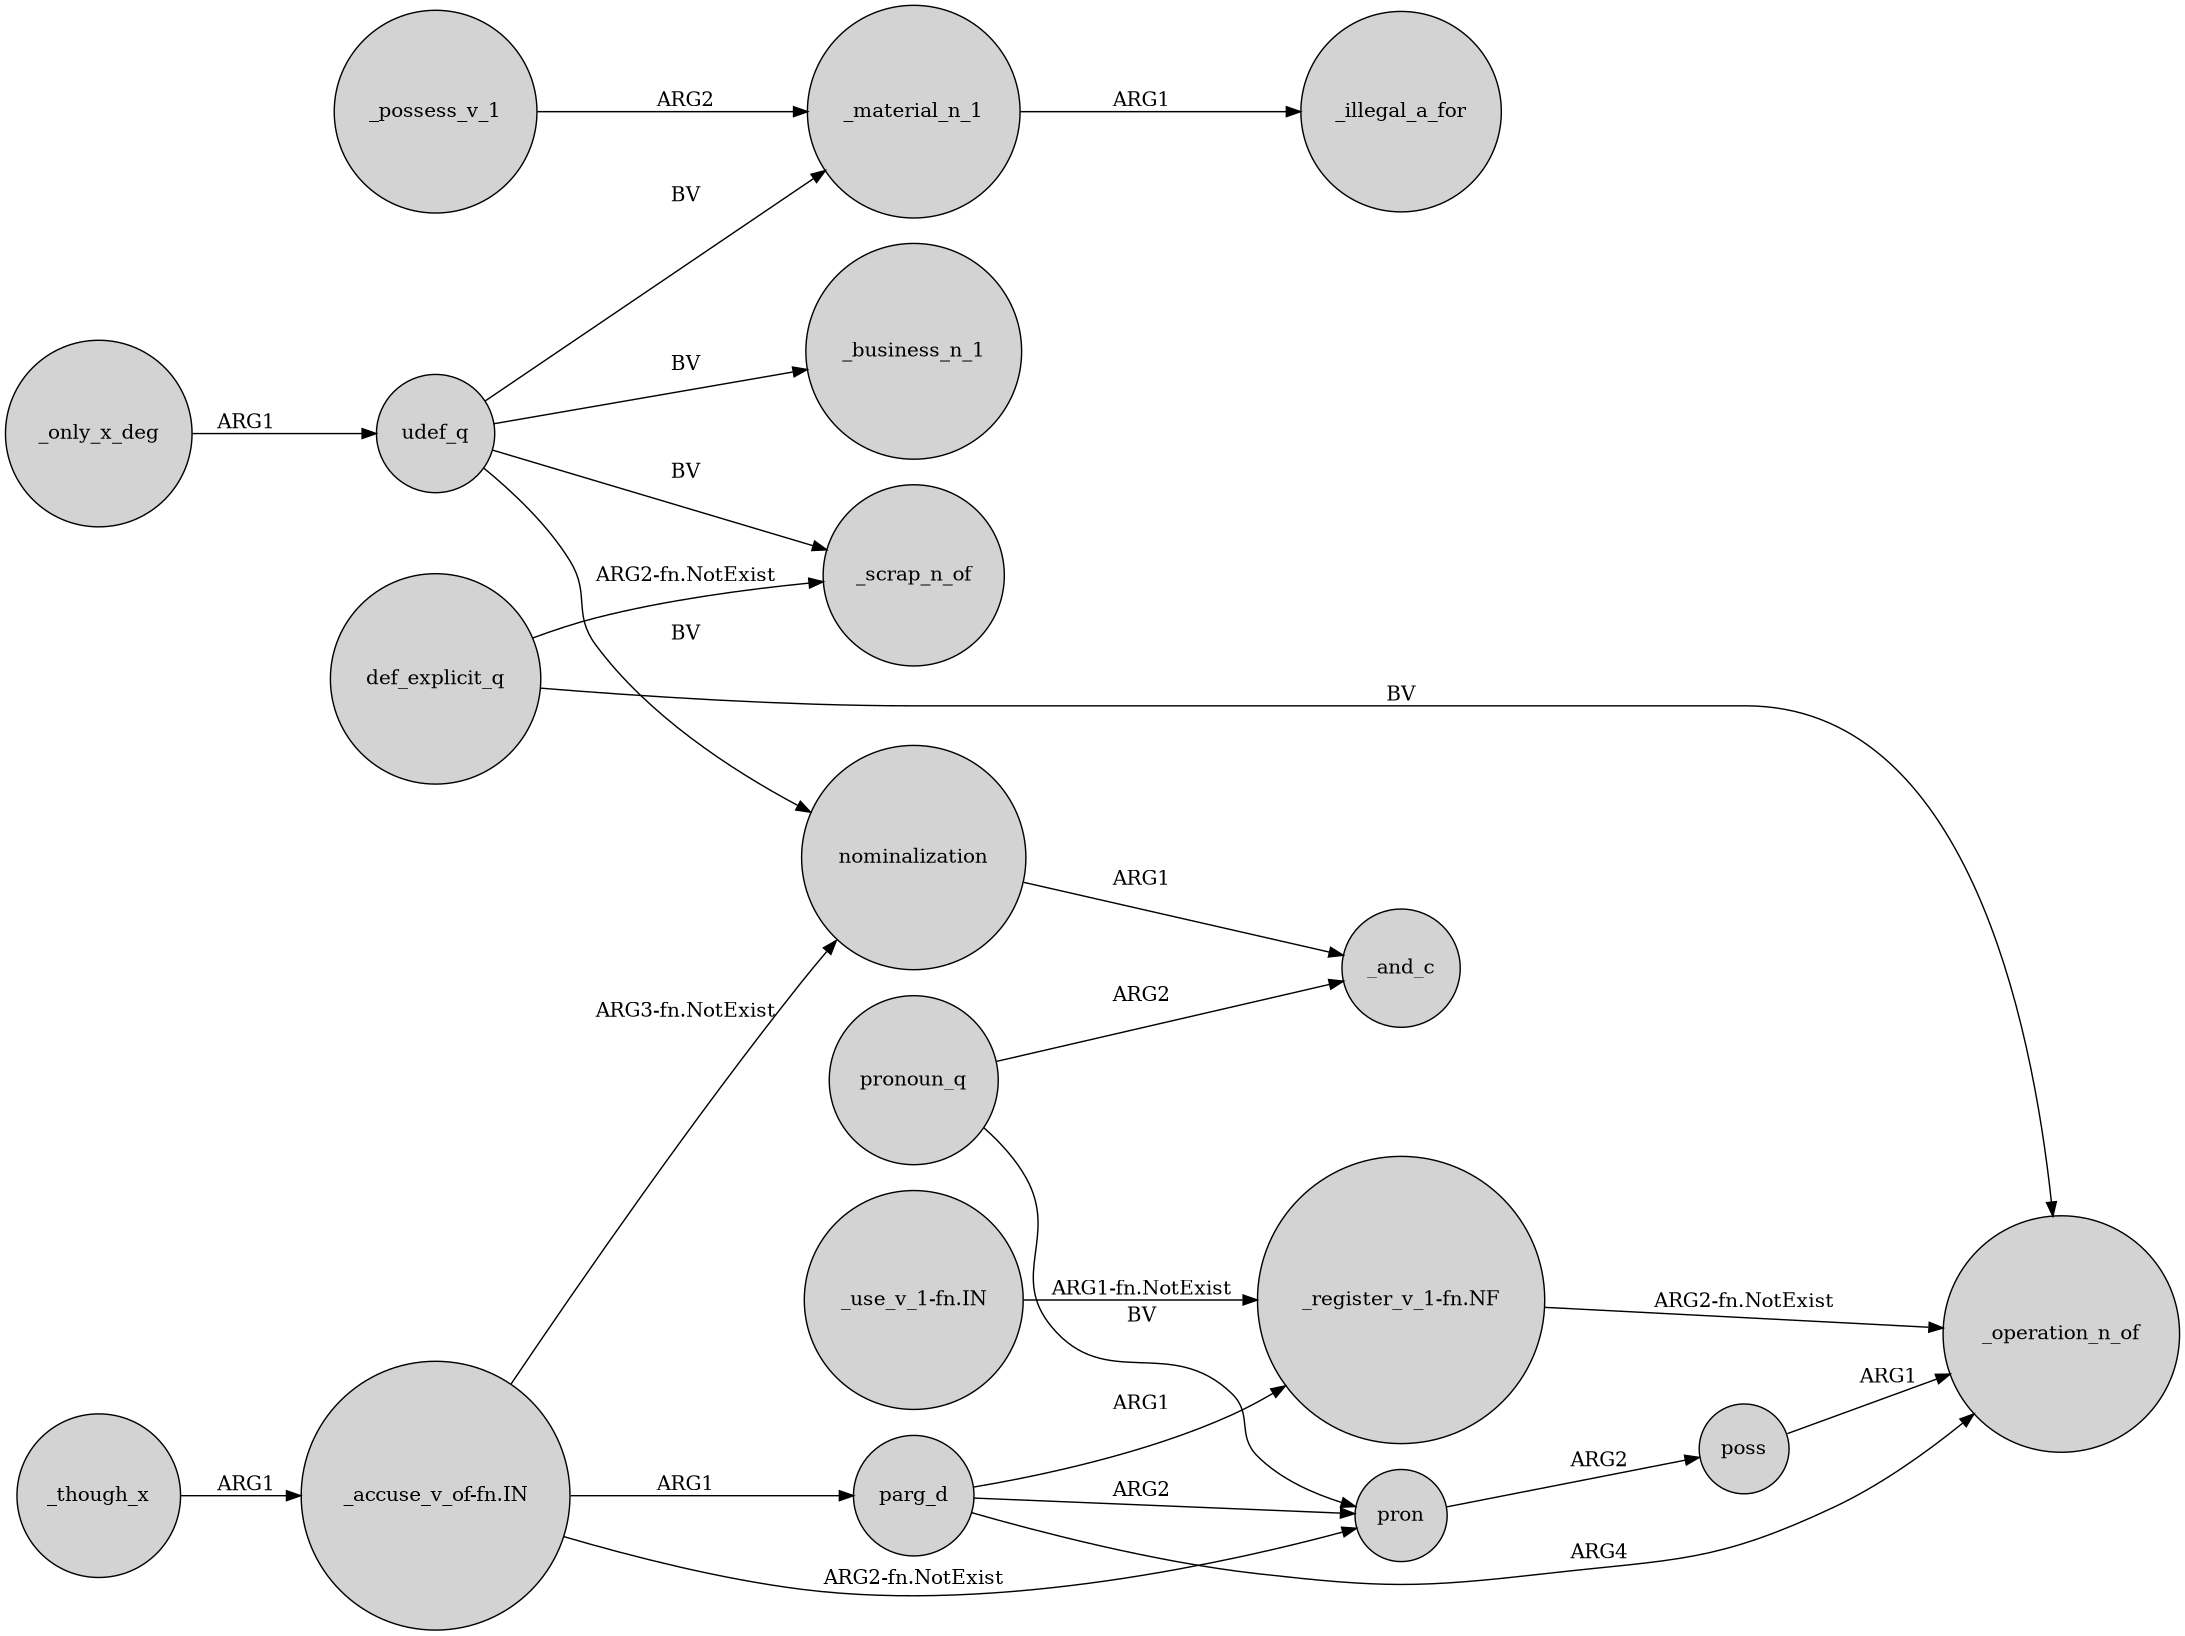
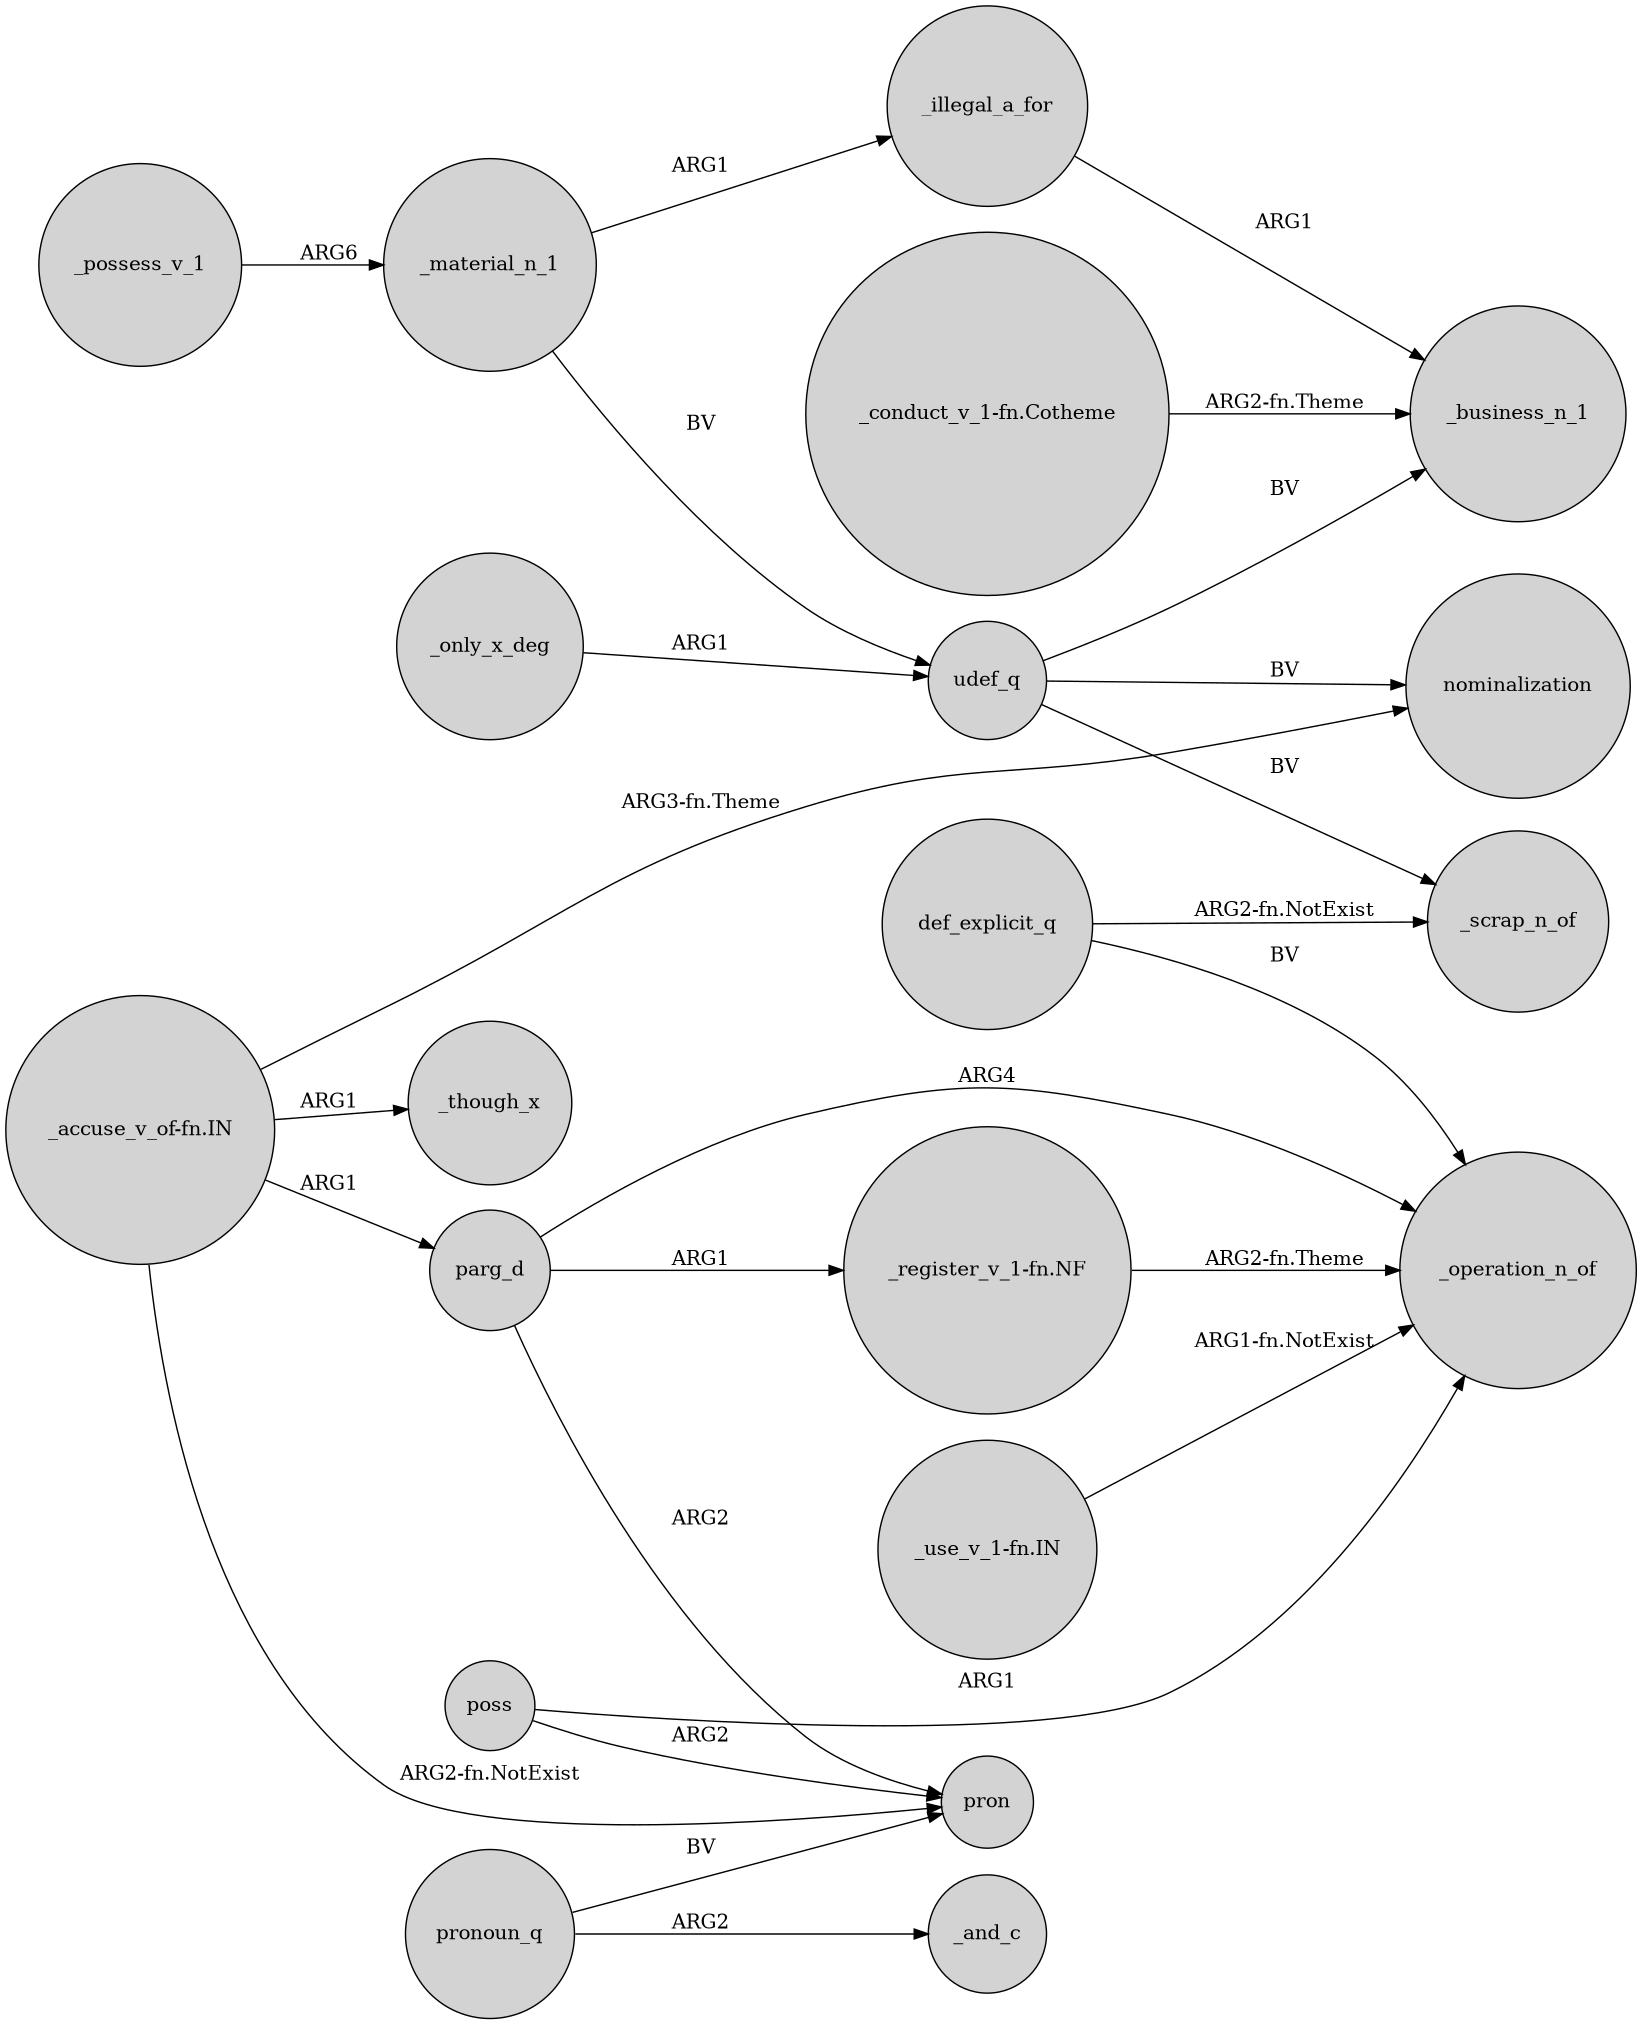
(686, 101) -> (329, 254)
none -> (1243, 255)
(649, 290) -> (713, 532)
none -> (987, 414)
(1177, 917) -> none
(686, 1011) -> (701, 803)
(1133, 1300) -> (1243, 1415)
(1744, 1302) -> (1285, 1260)
(1566, 1483) -> (728, 1768)
(234, 1496) -> (334, 1115)
